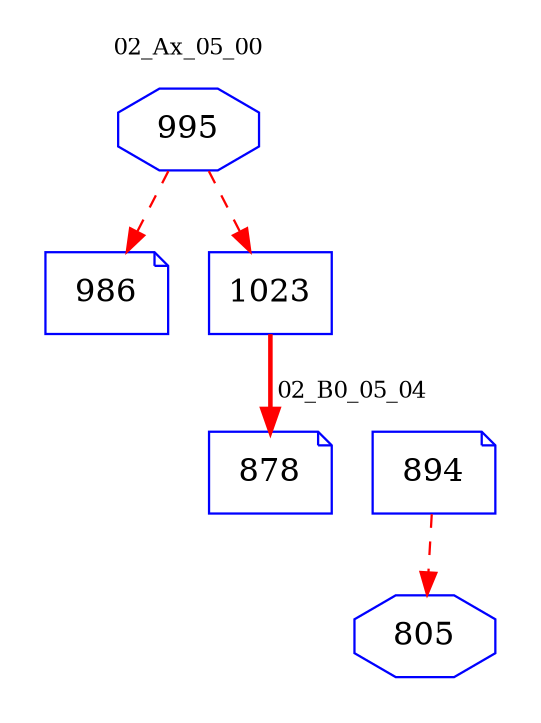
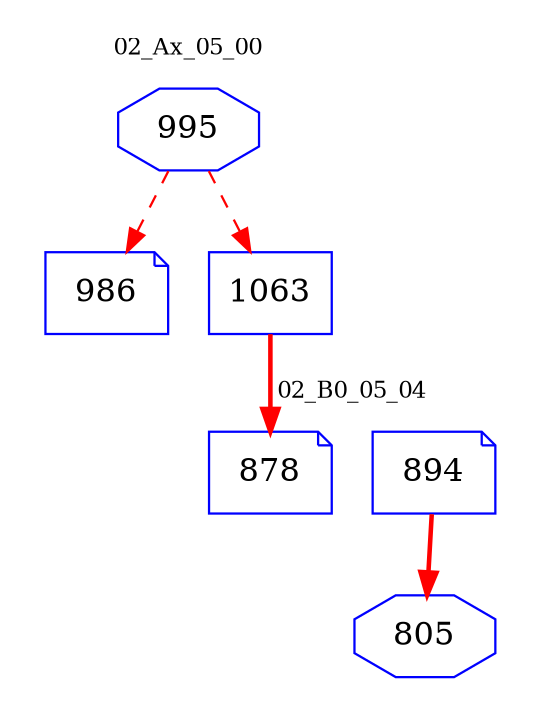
(270, 293) -> (270, 293)
(430, 543) -> (430, 543)
